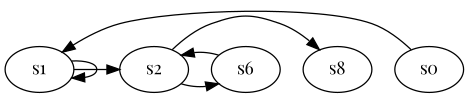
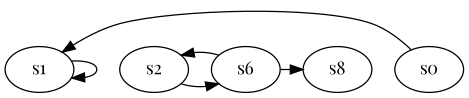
(221, 21) -> (285, 69)
(85, 69) -> none
